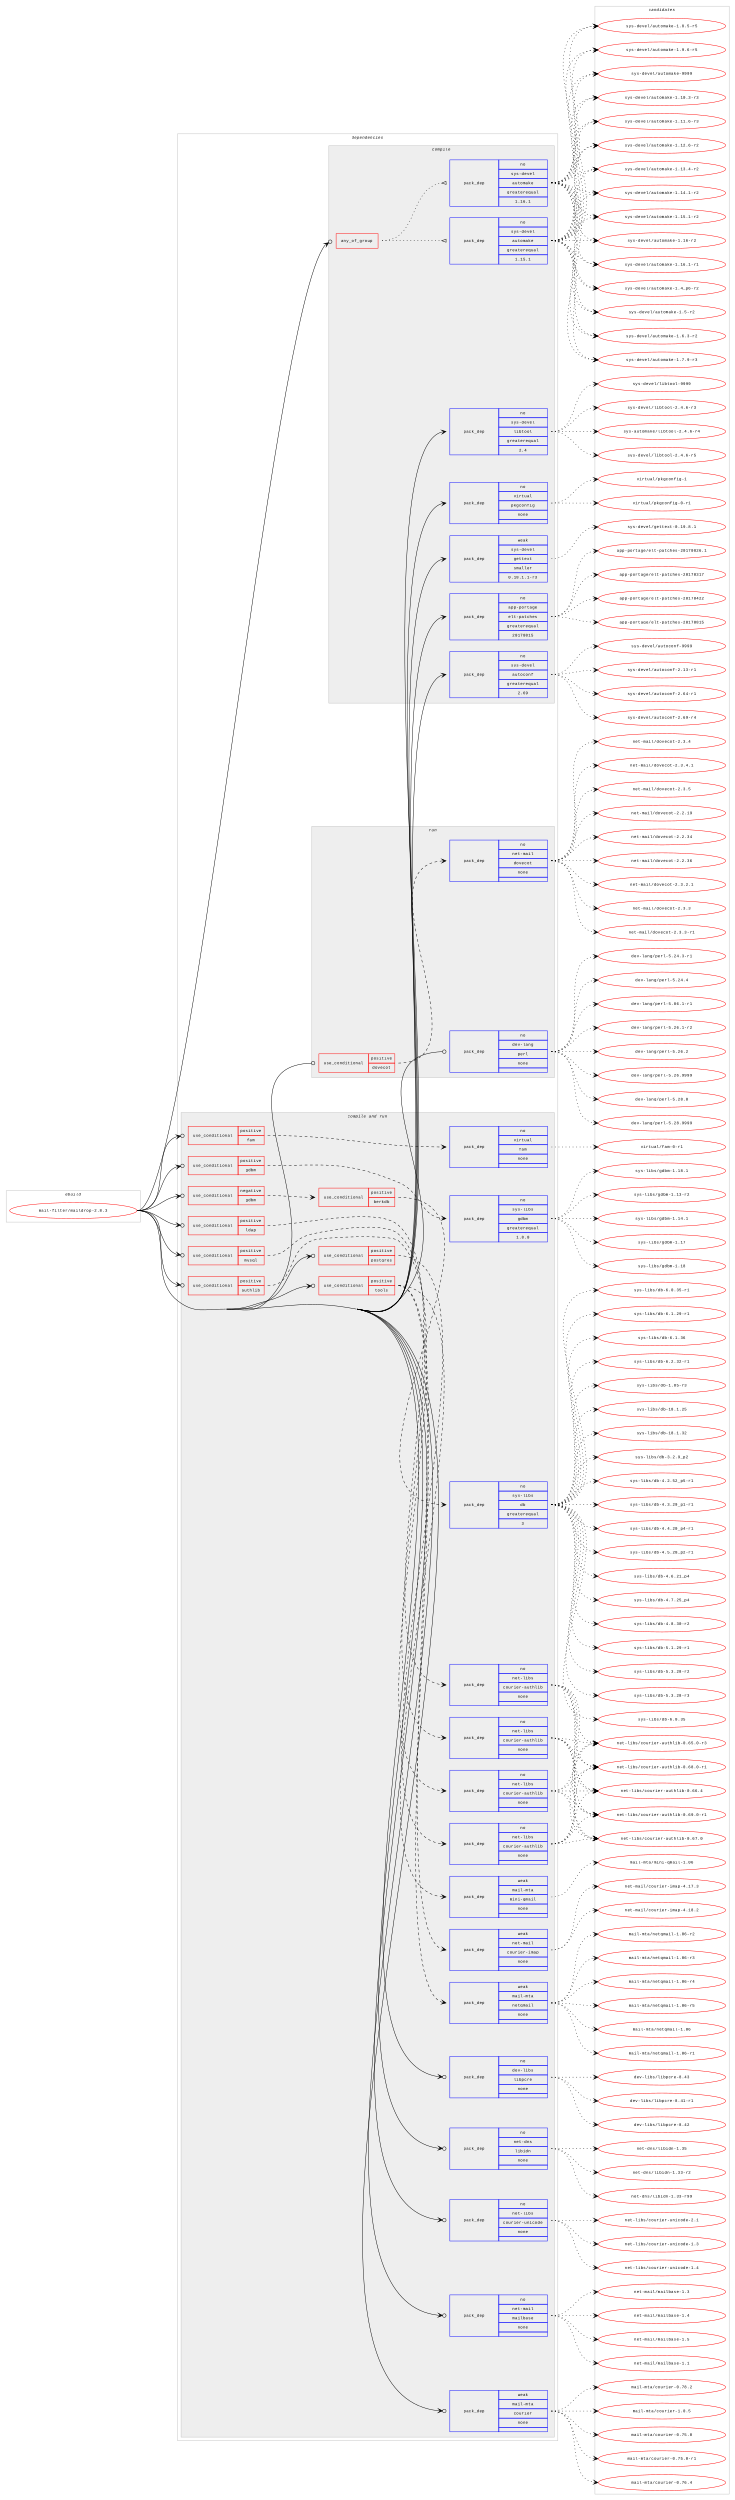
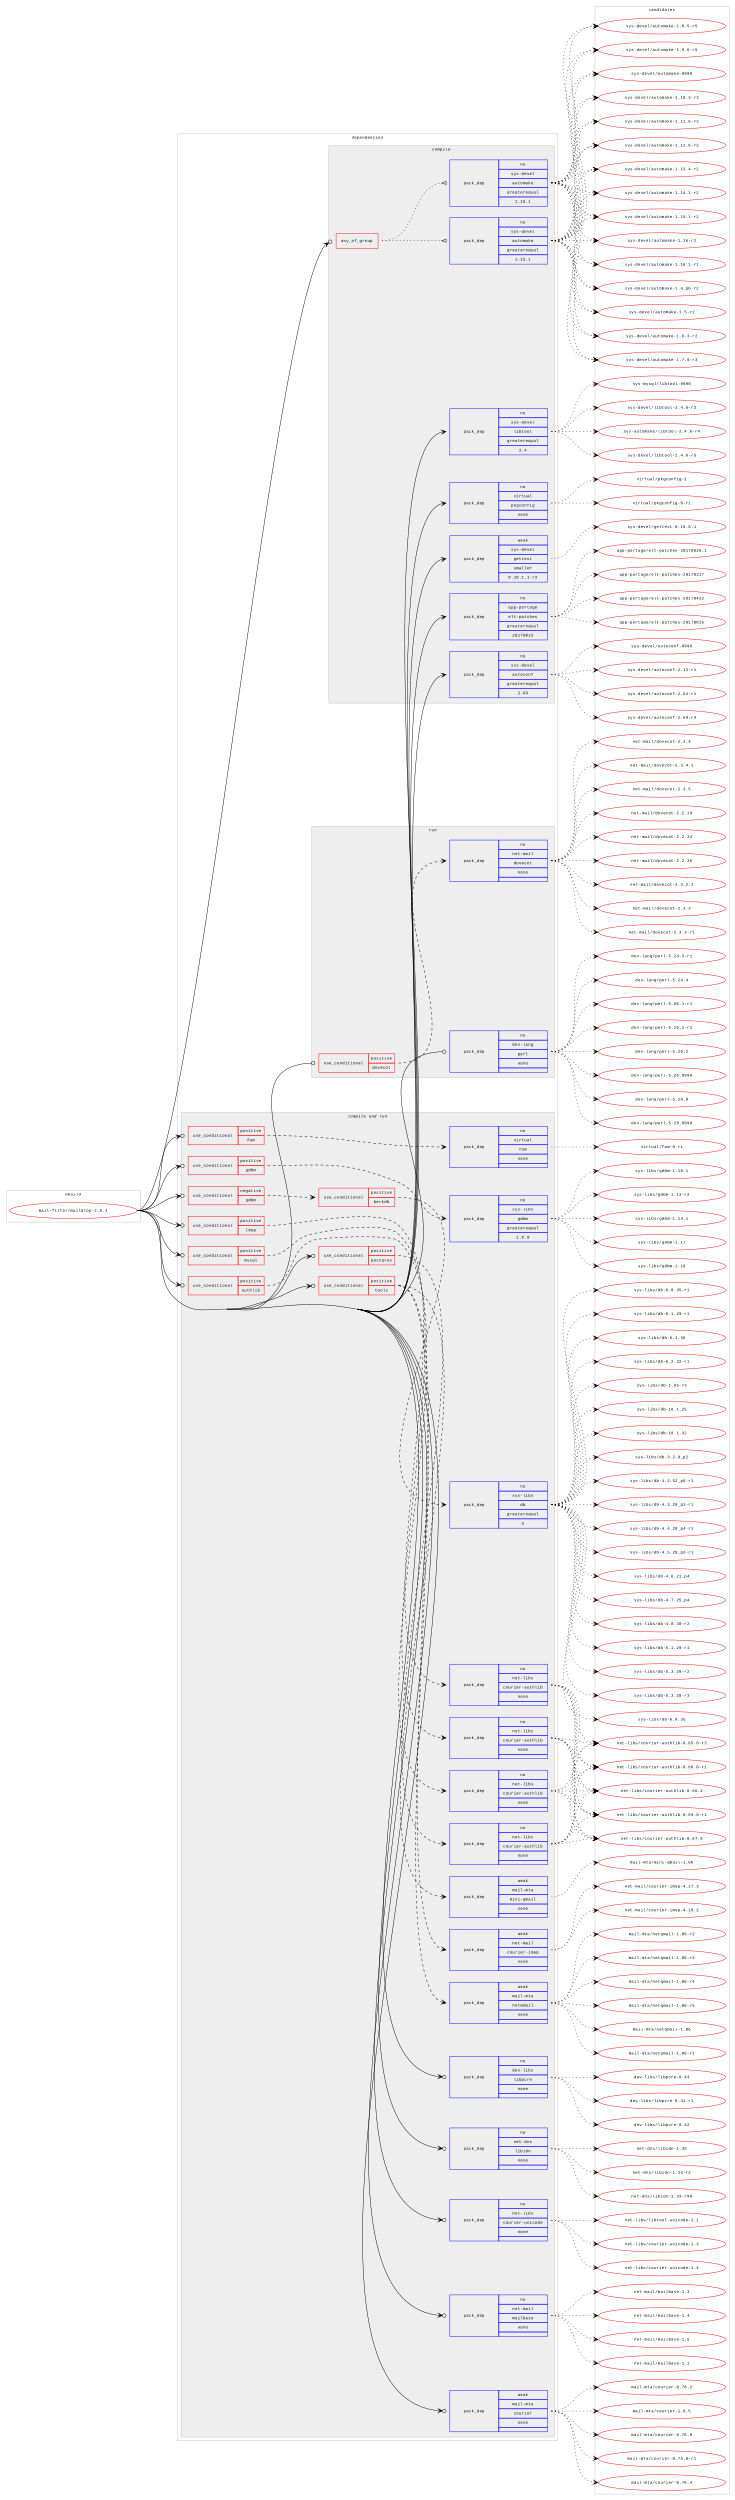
(662, 384) -> (662, 384)
(662, 2220) -> (662, 2220)
